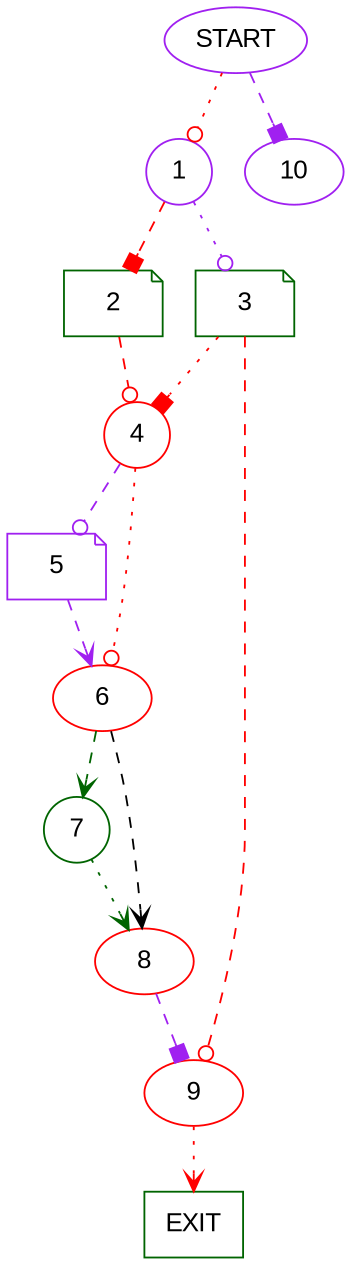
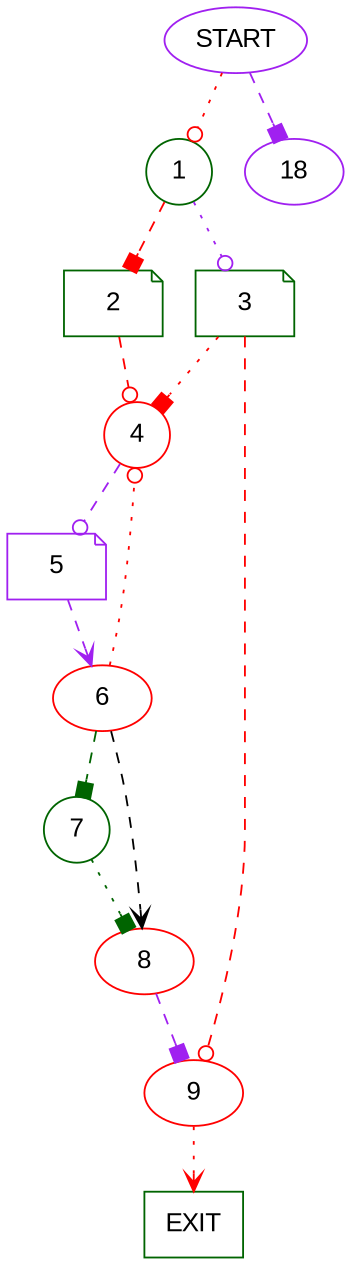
(179, 172) -> (179, 172)
(294, 172) -> (294, 172)
(128, 560) -> (126, 575)
(91, 755) -> (91, 755)
(106, 886) -> (106, 886)
